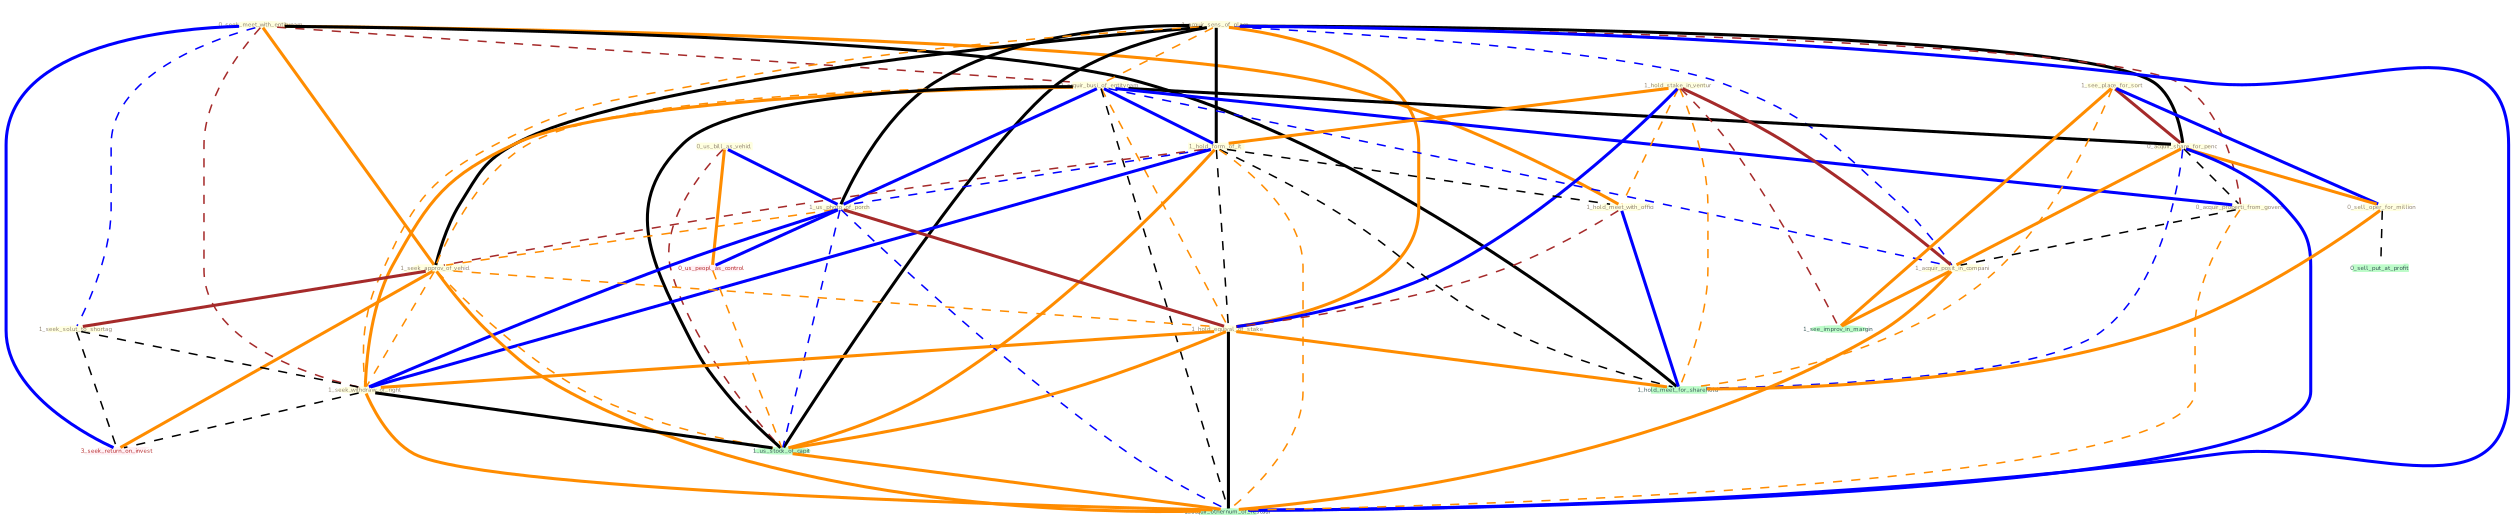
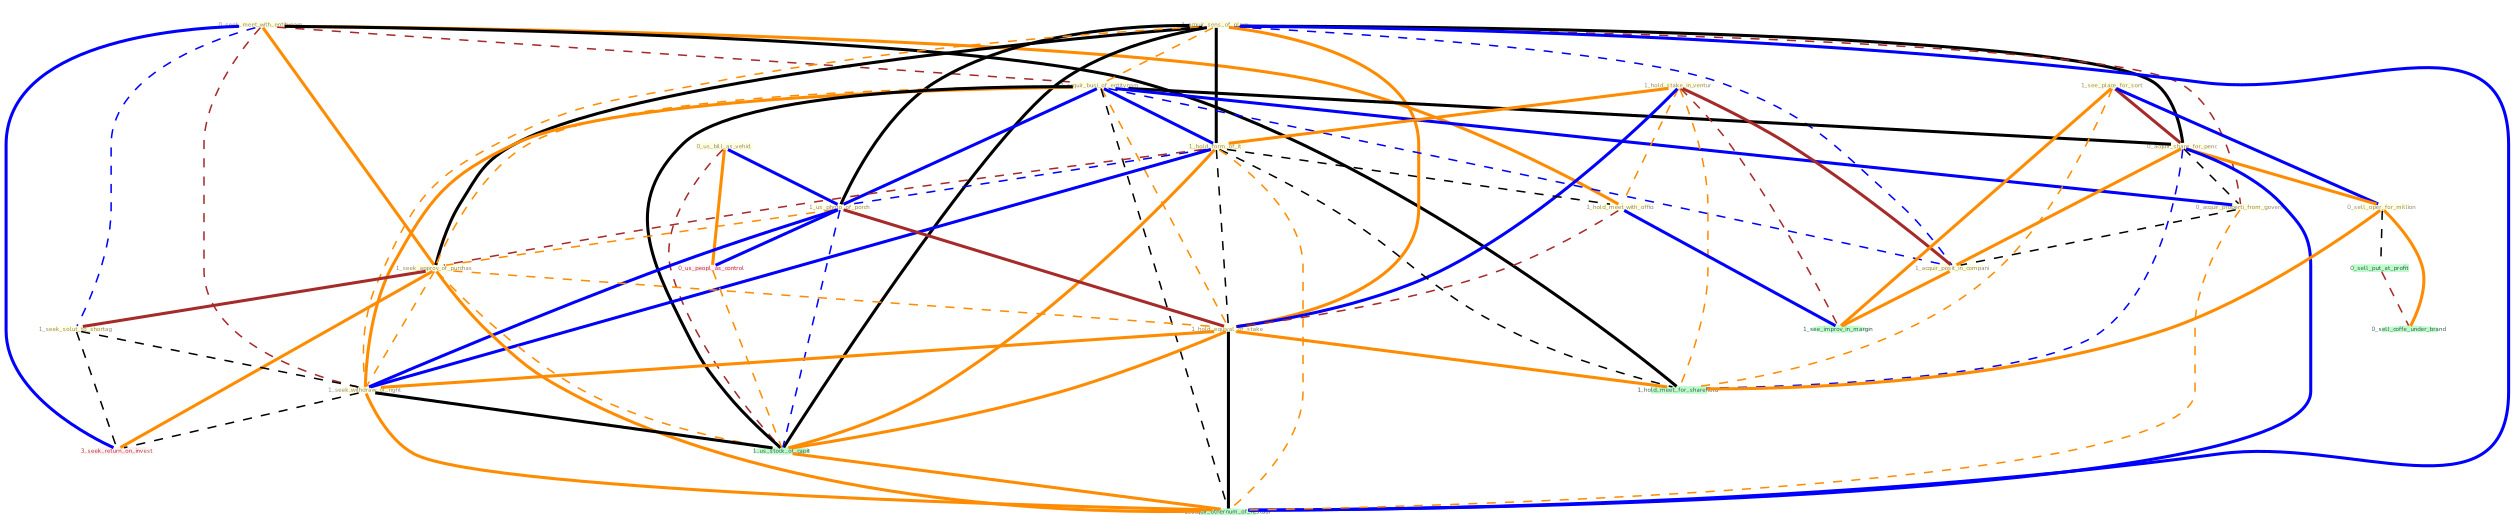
(435, 268) -> (435, 268)
(1650, 299) -> (1730, 268)
none -> (2410, 329)
(1023, 372) -> none
(1614, 441) -> none
